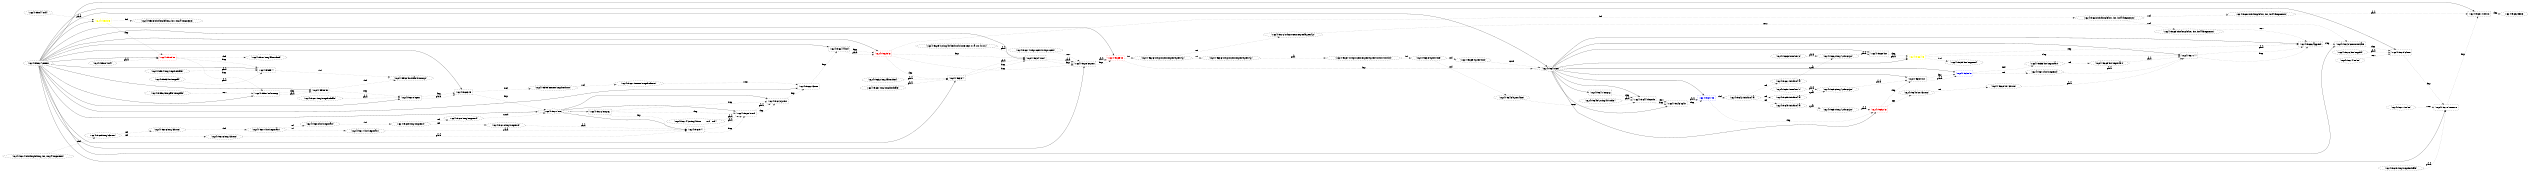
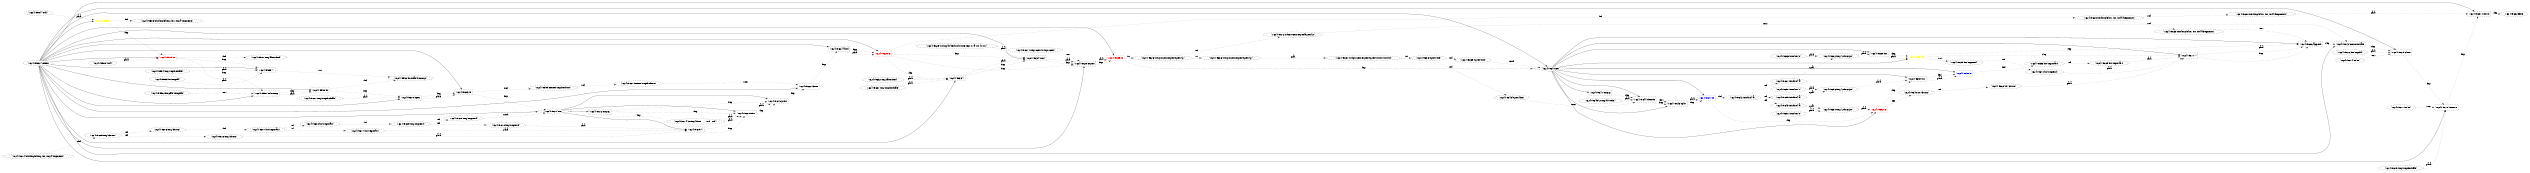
(2000, 74) -> (2005, 61)
(746, 113) -> (746, 113)
none -> (1788, 114)
